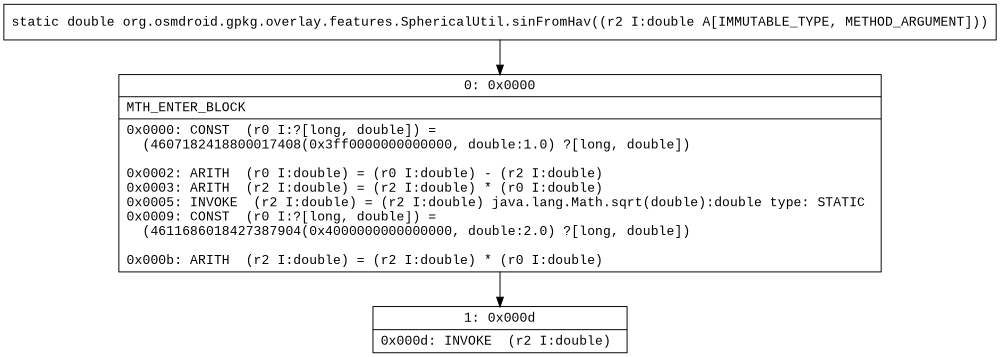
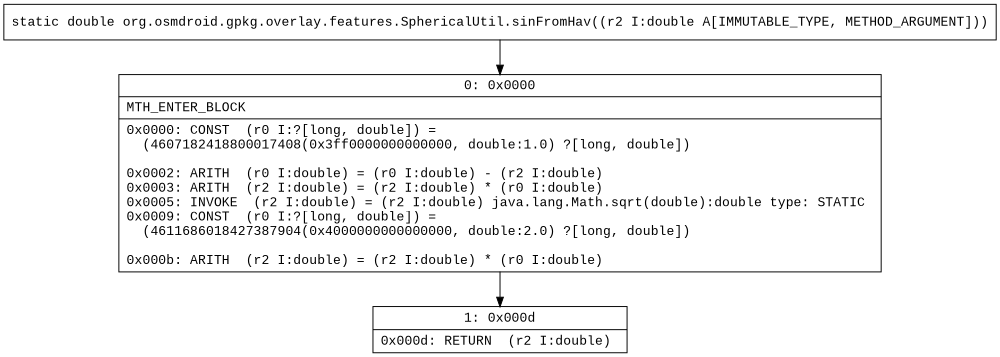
(500, 341) -> (500, 341)
